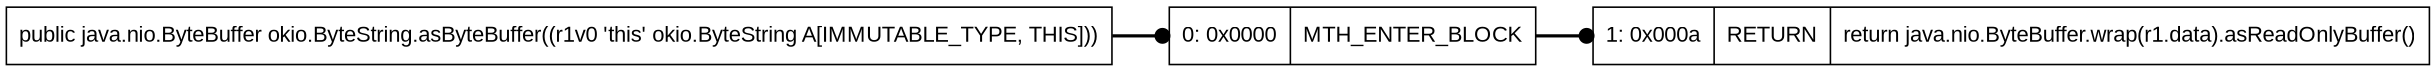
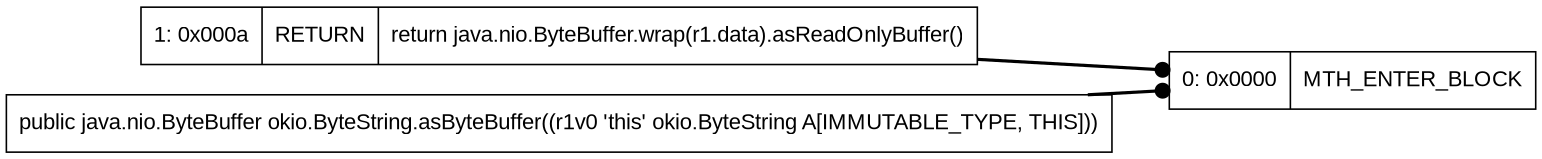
(1558, 36) -> (1067, 64)
